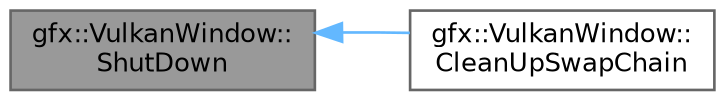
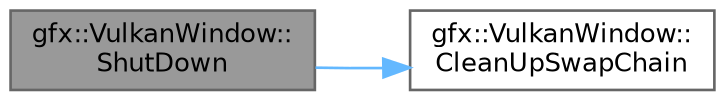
(376, 32) -> (349, 68)
